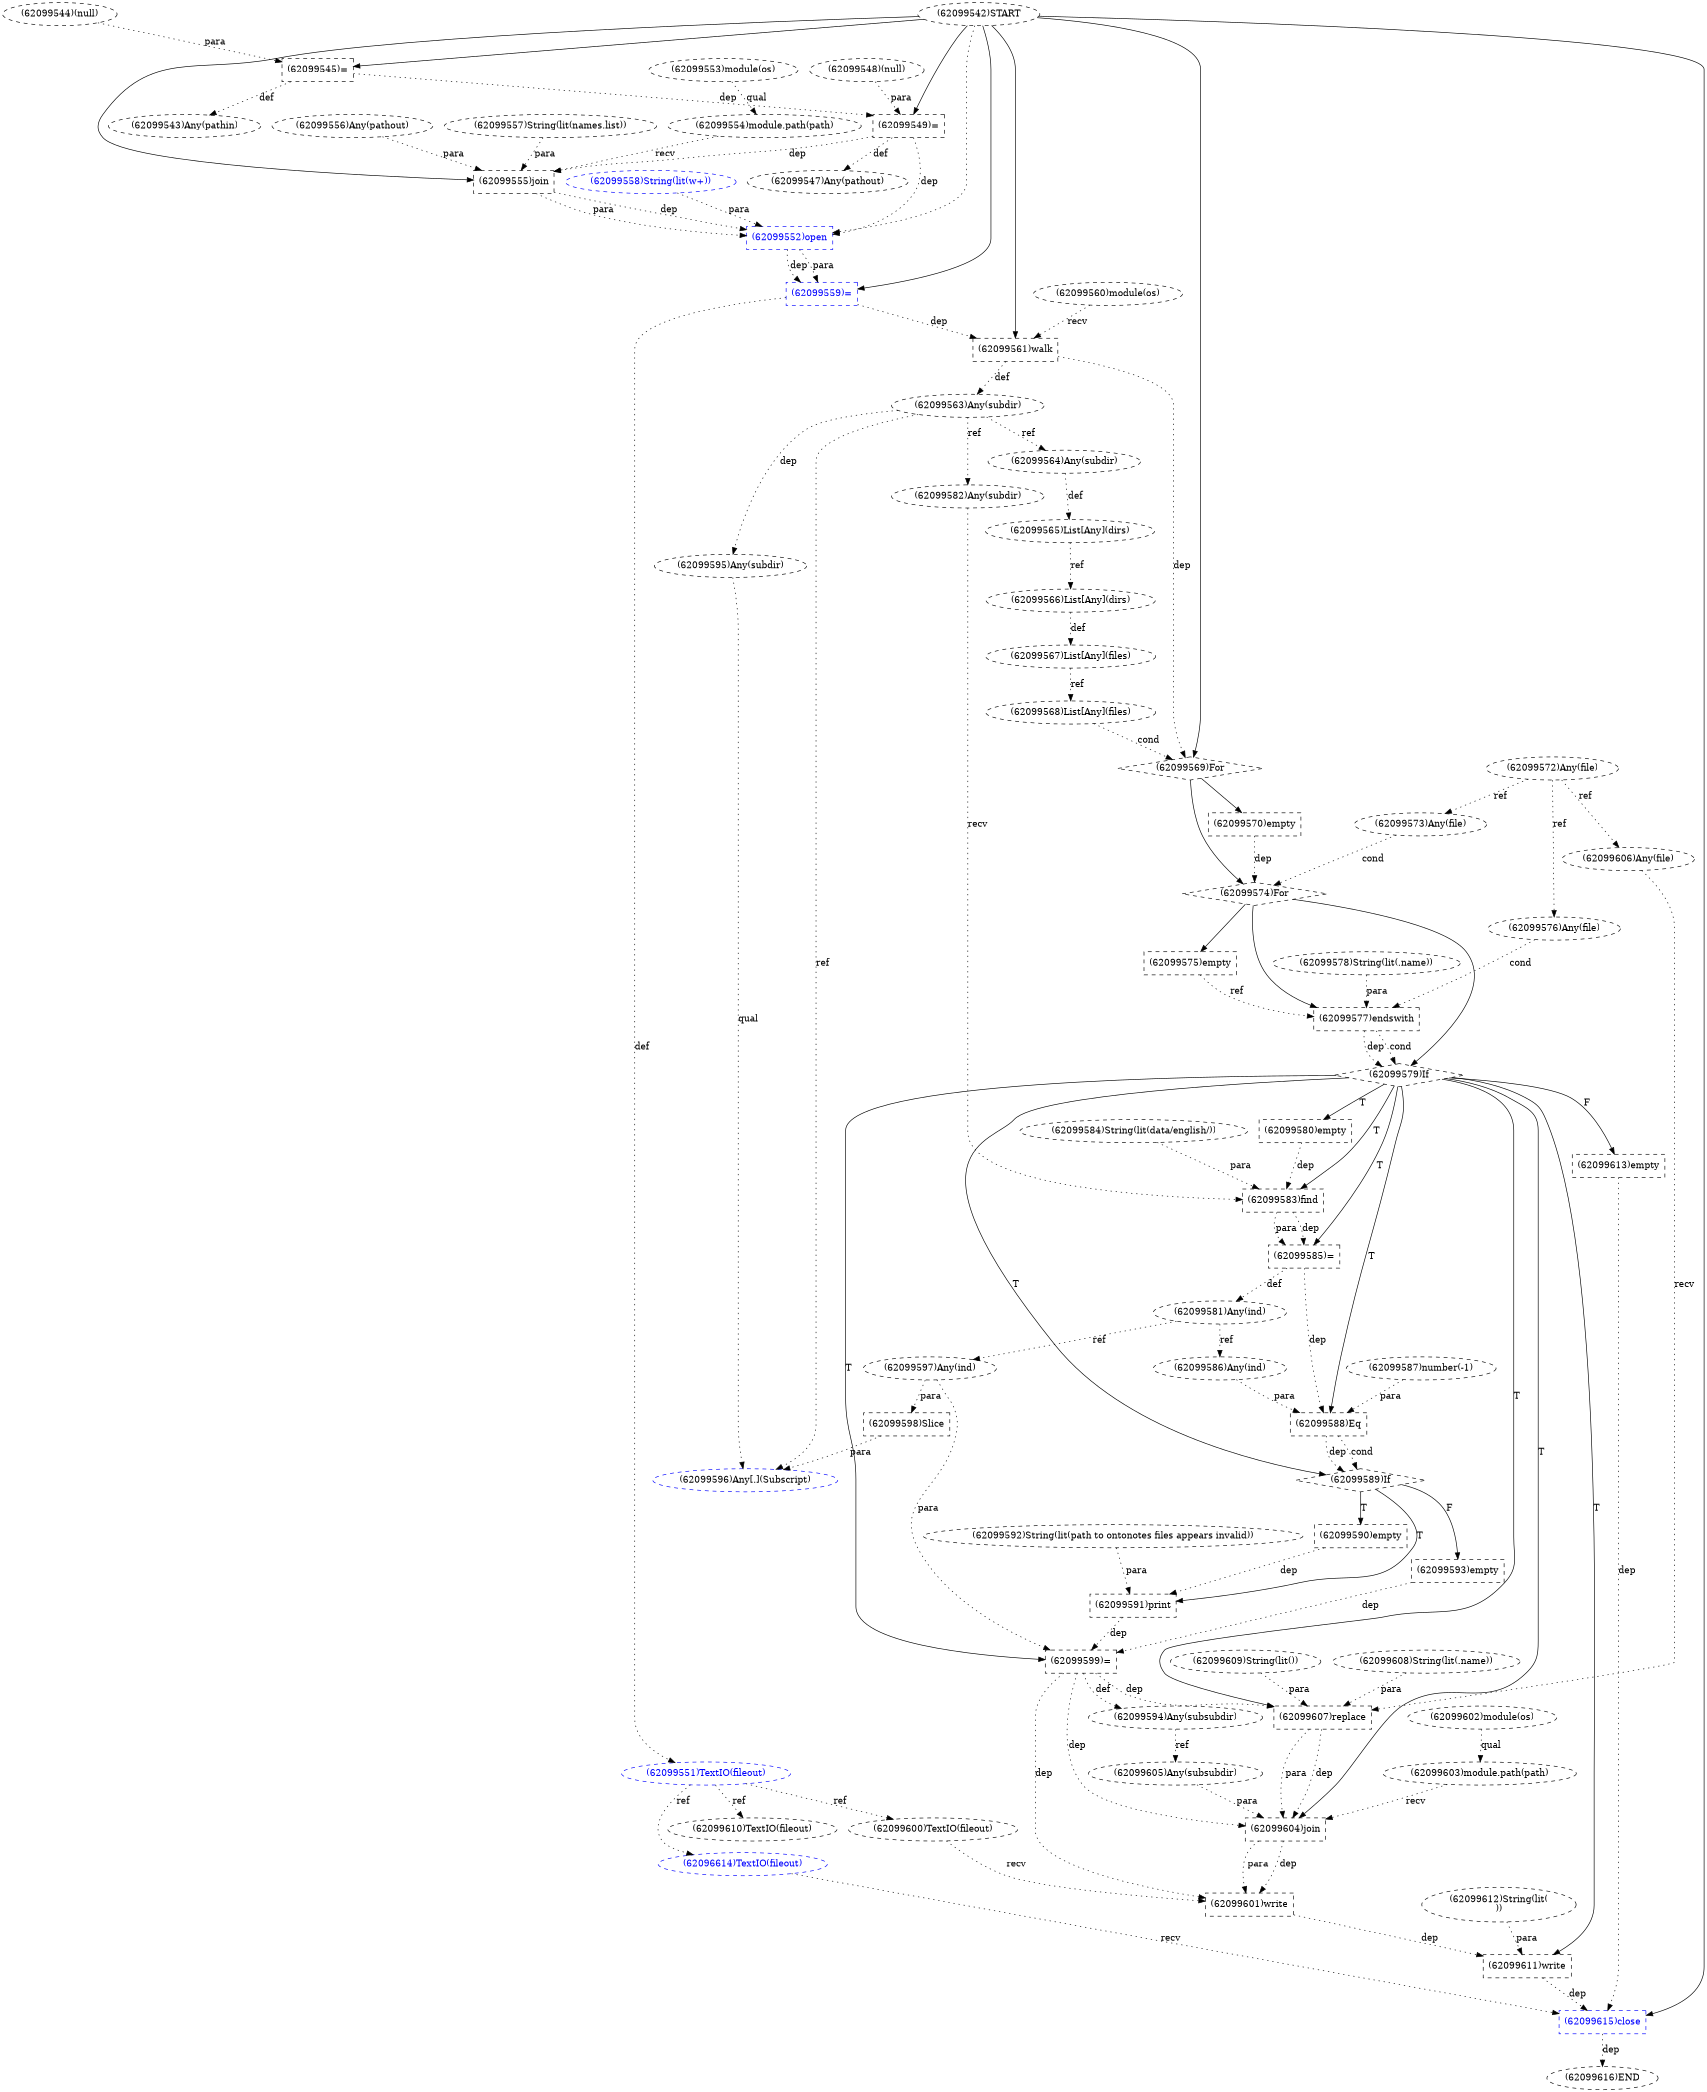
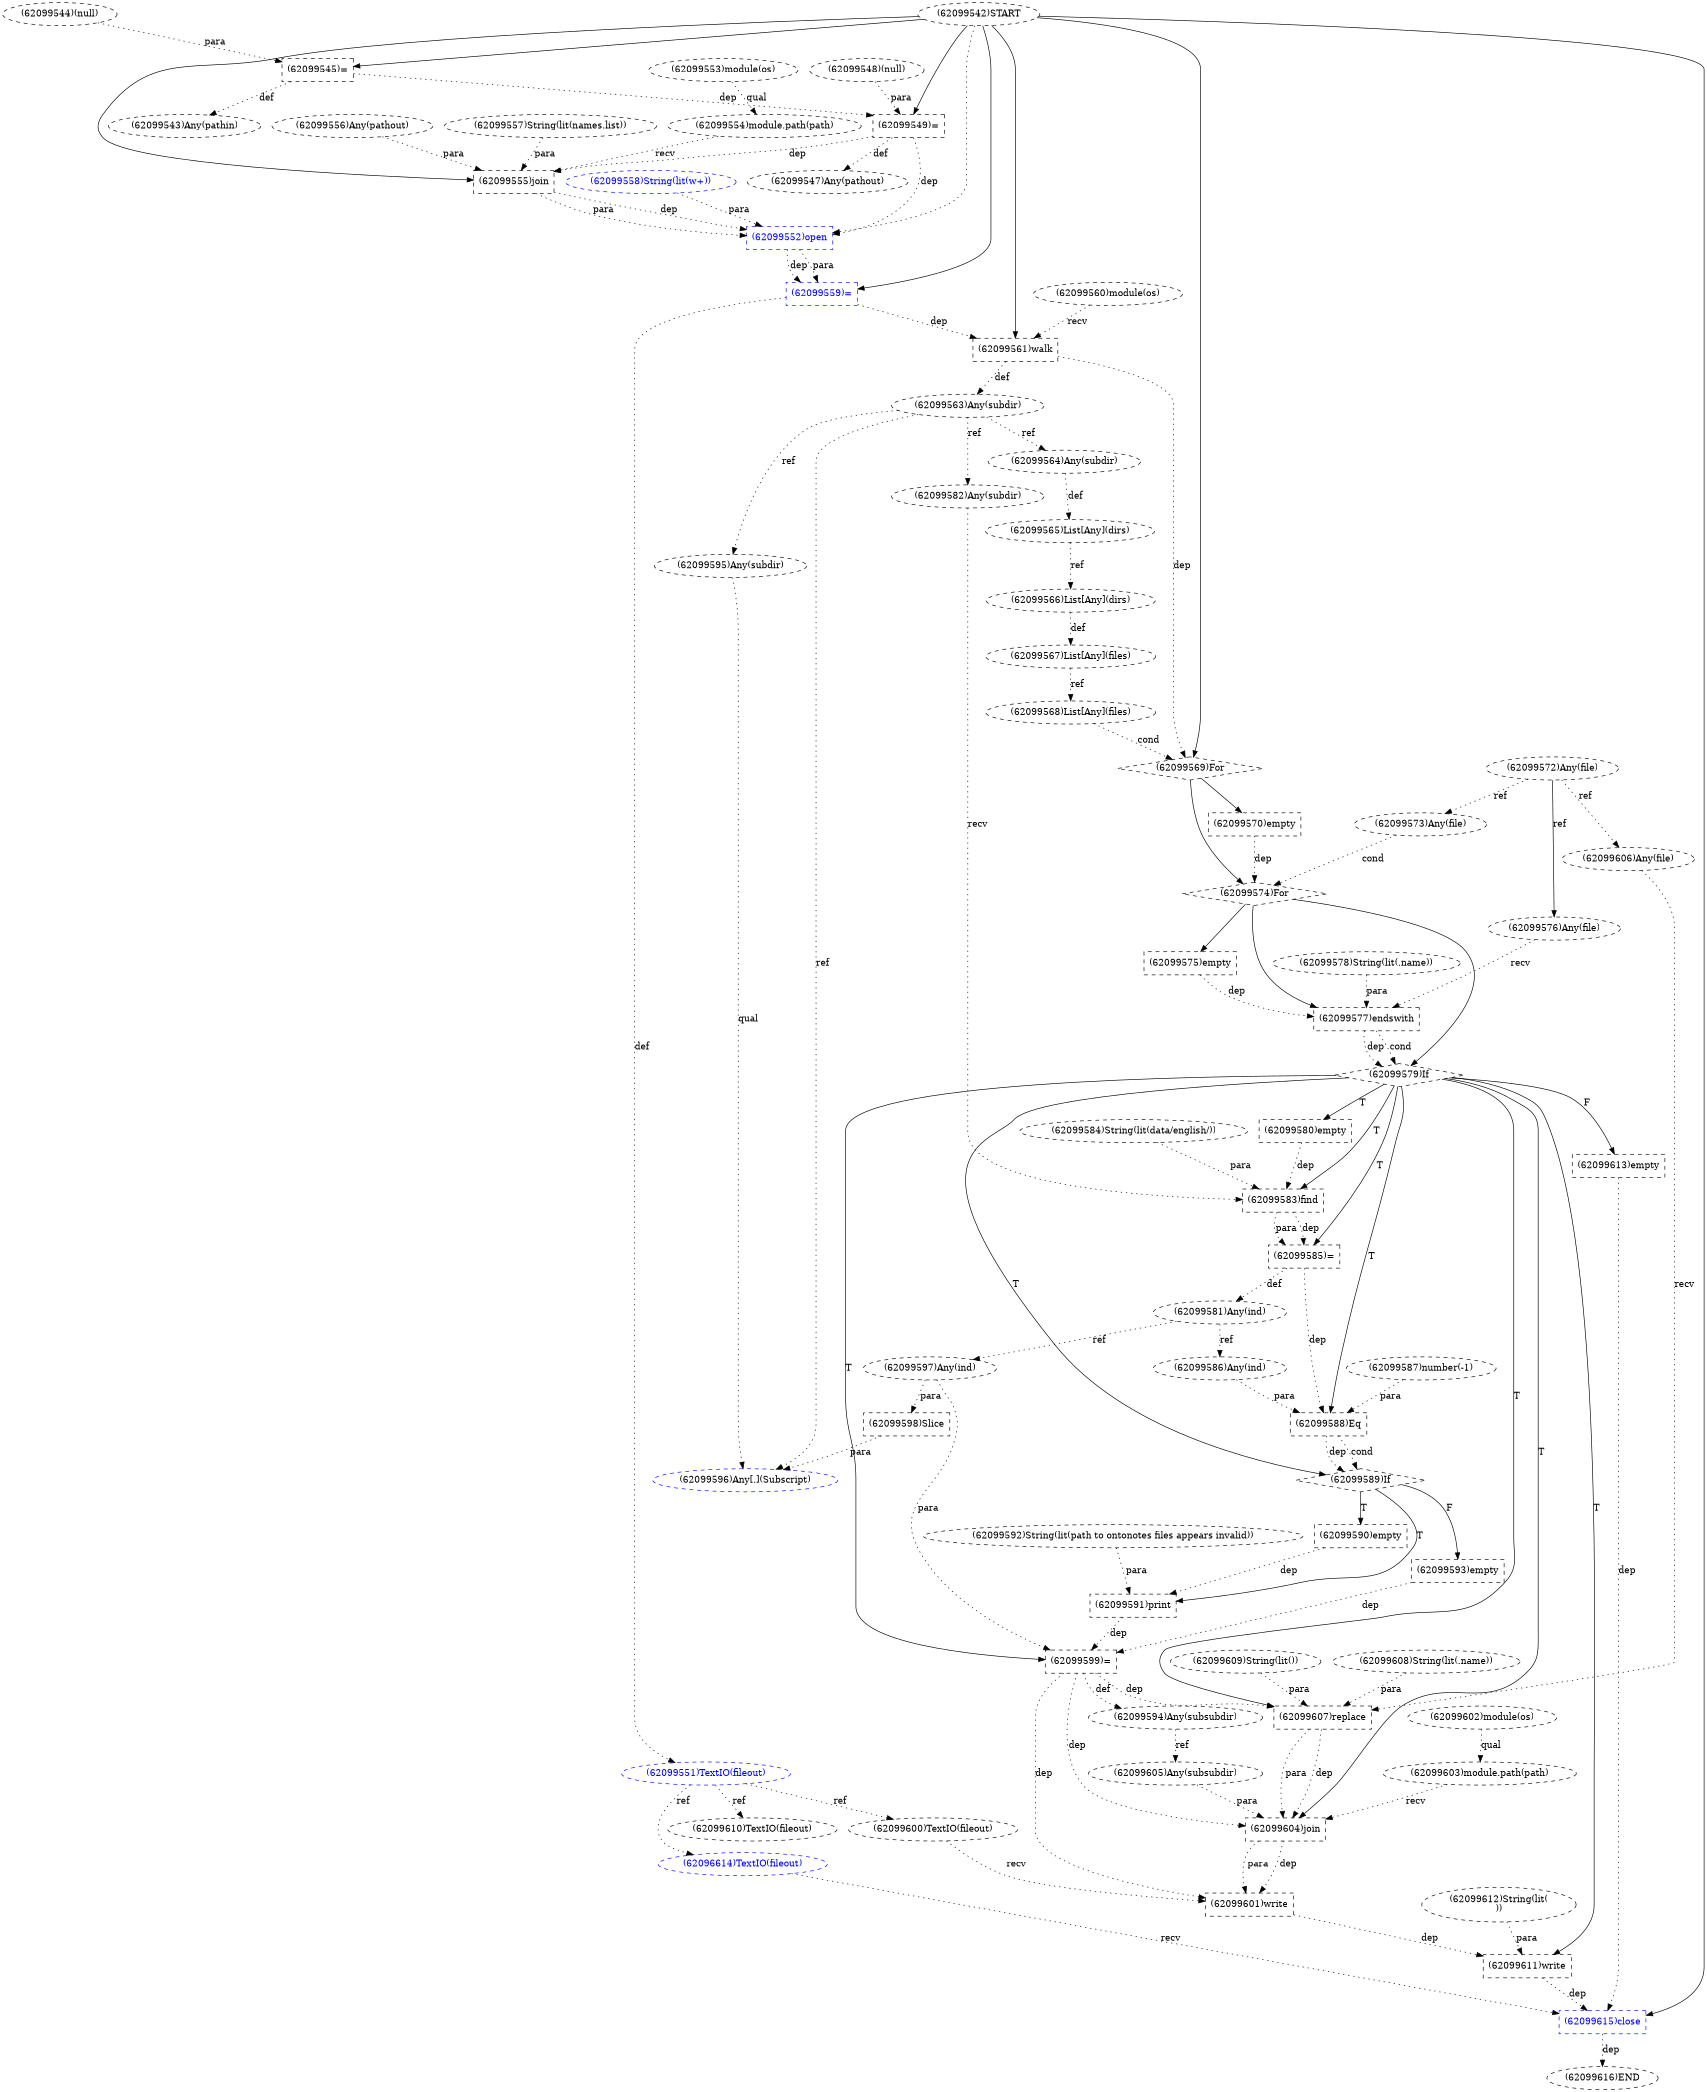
(789, 462) -> (789, 462)
(1553, 845) -> (1553, 845)
(1521, 963) -> (1521, 963)
(1237, 991) -> (1237, 991)
